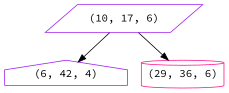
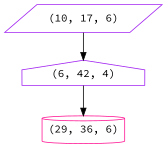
(150, 44) -> (83, 97)
